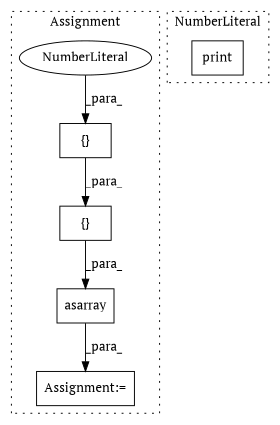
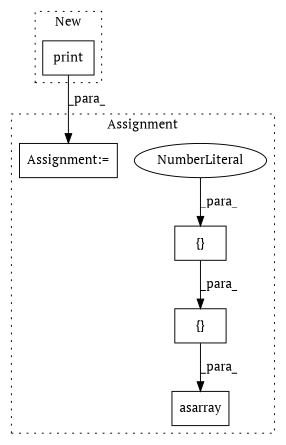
(218, 22) -> (68, 22)
(86, 342) -> (68, 104)
